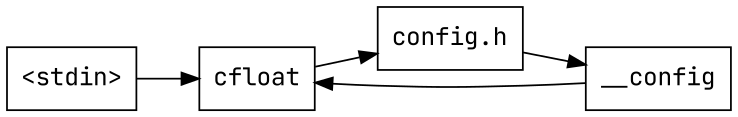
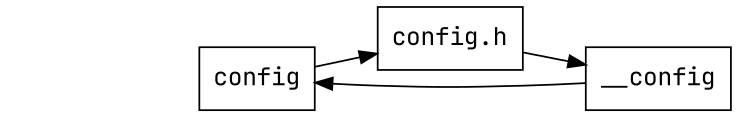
(72, 79) -> none
(257, 79) -> (257, 79)
